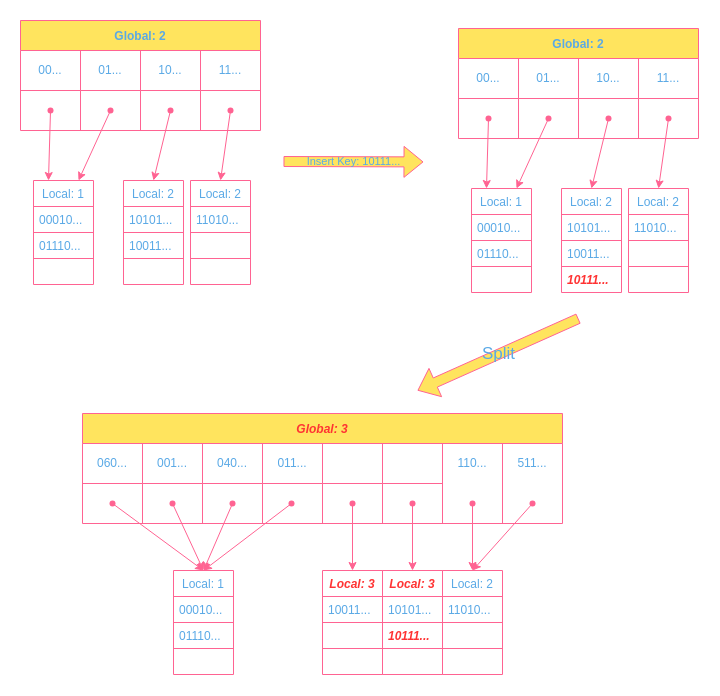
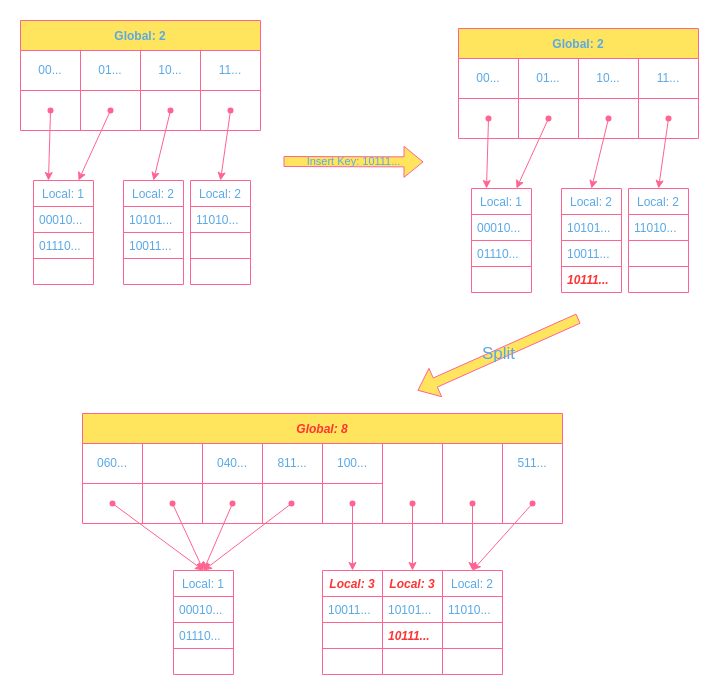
(322, 429) -> (322, 429)
(173, 464) -> none
(293, 464) -> (293, 464)
none -> (353, 464)
(473, 464) -> none
